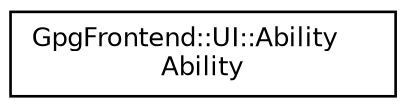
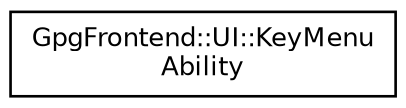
(203, 54) -> (203, 54)
